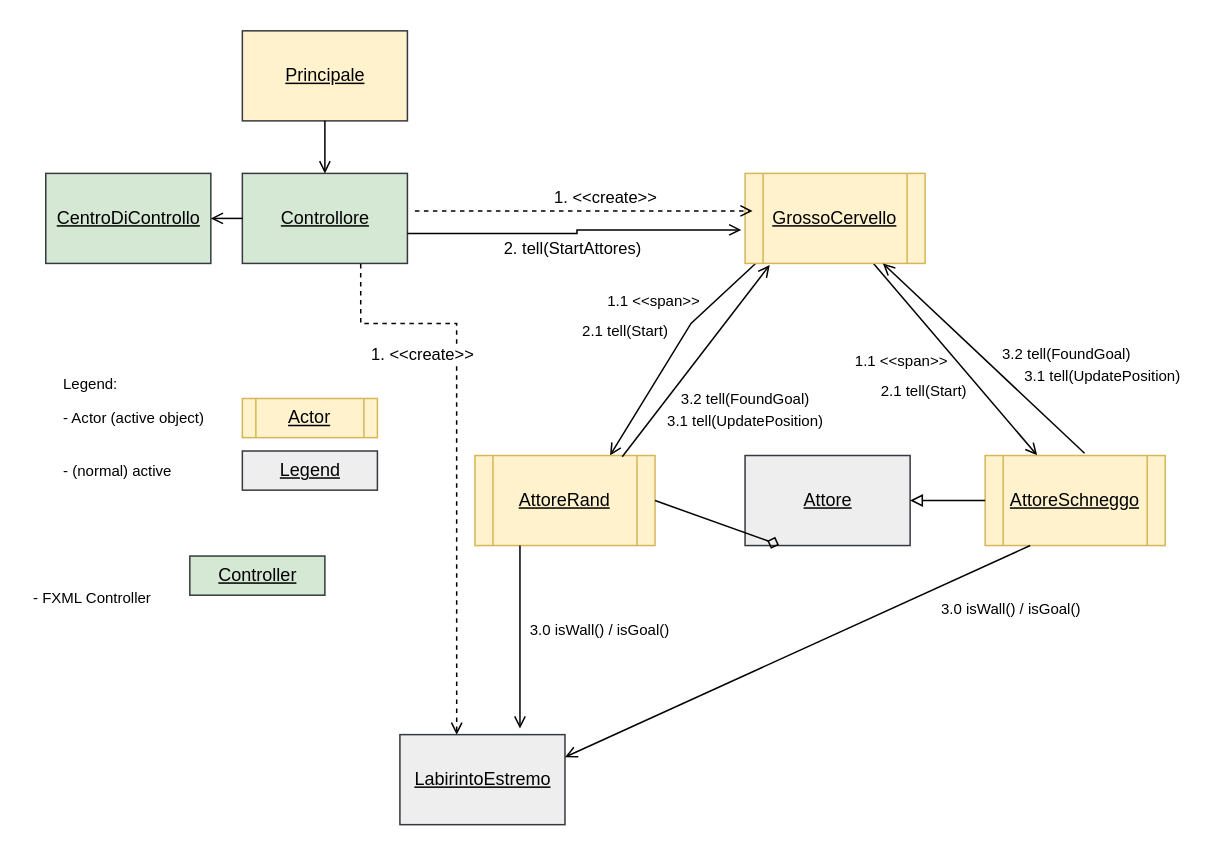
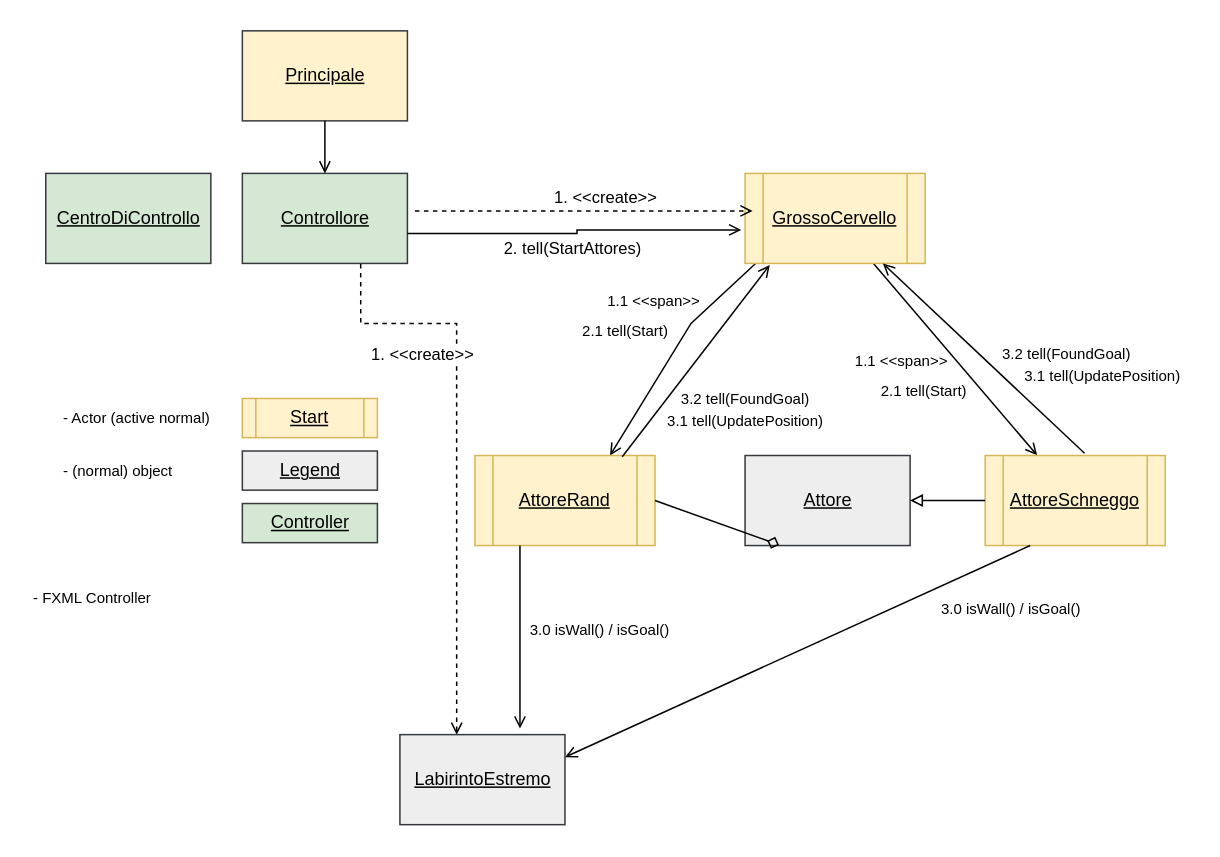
(228, 218) -> none
(98, 383) -> none
(153, 418) -> (151, 418)
(310, 418) -> (310, 418)
(127, 470) -> (129, 470)
(257, 575) -> (310, 523)
